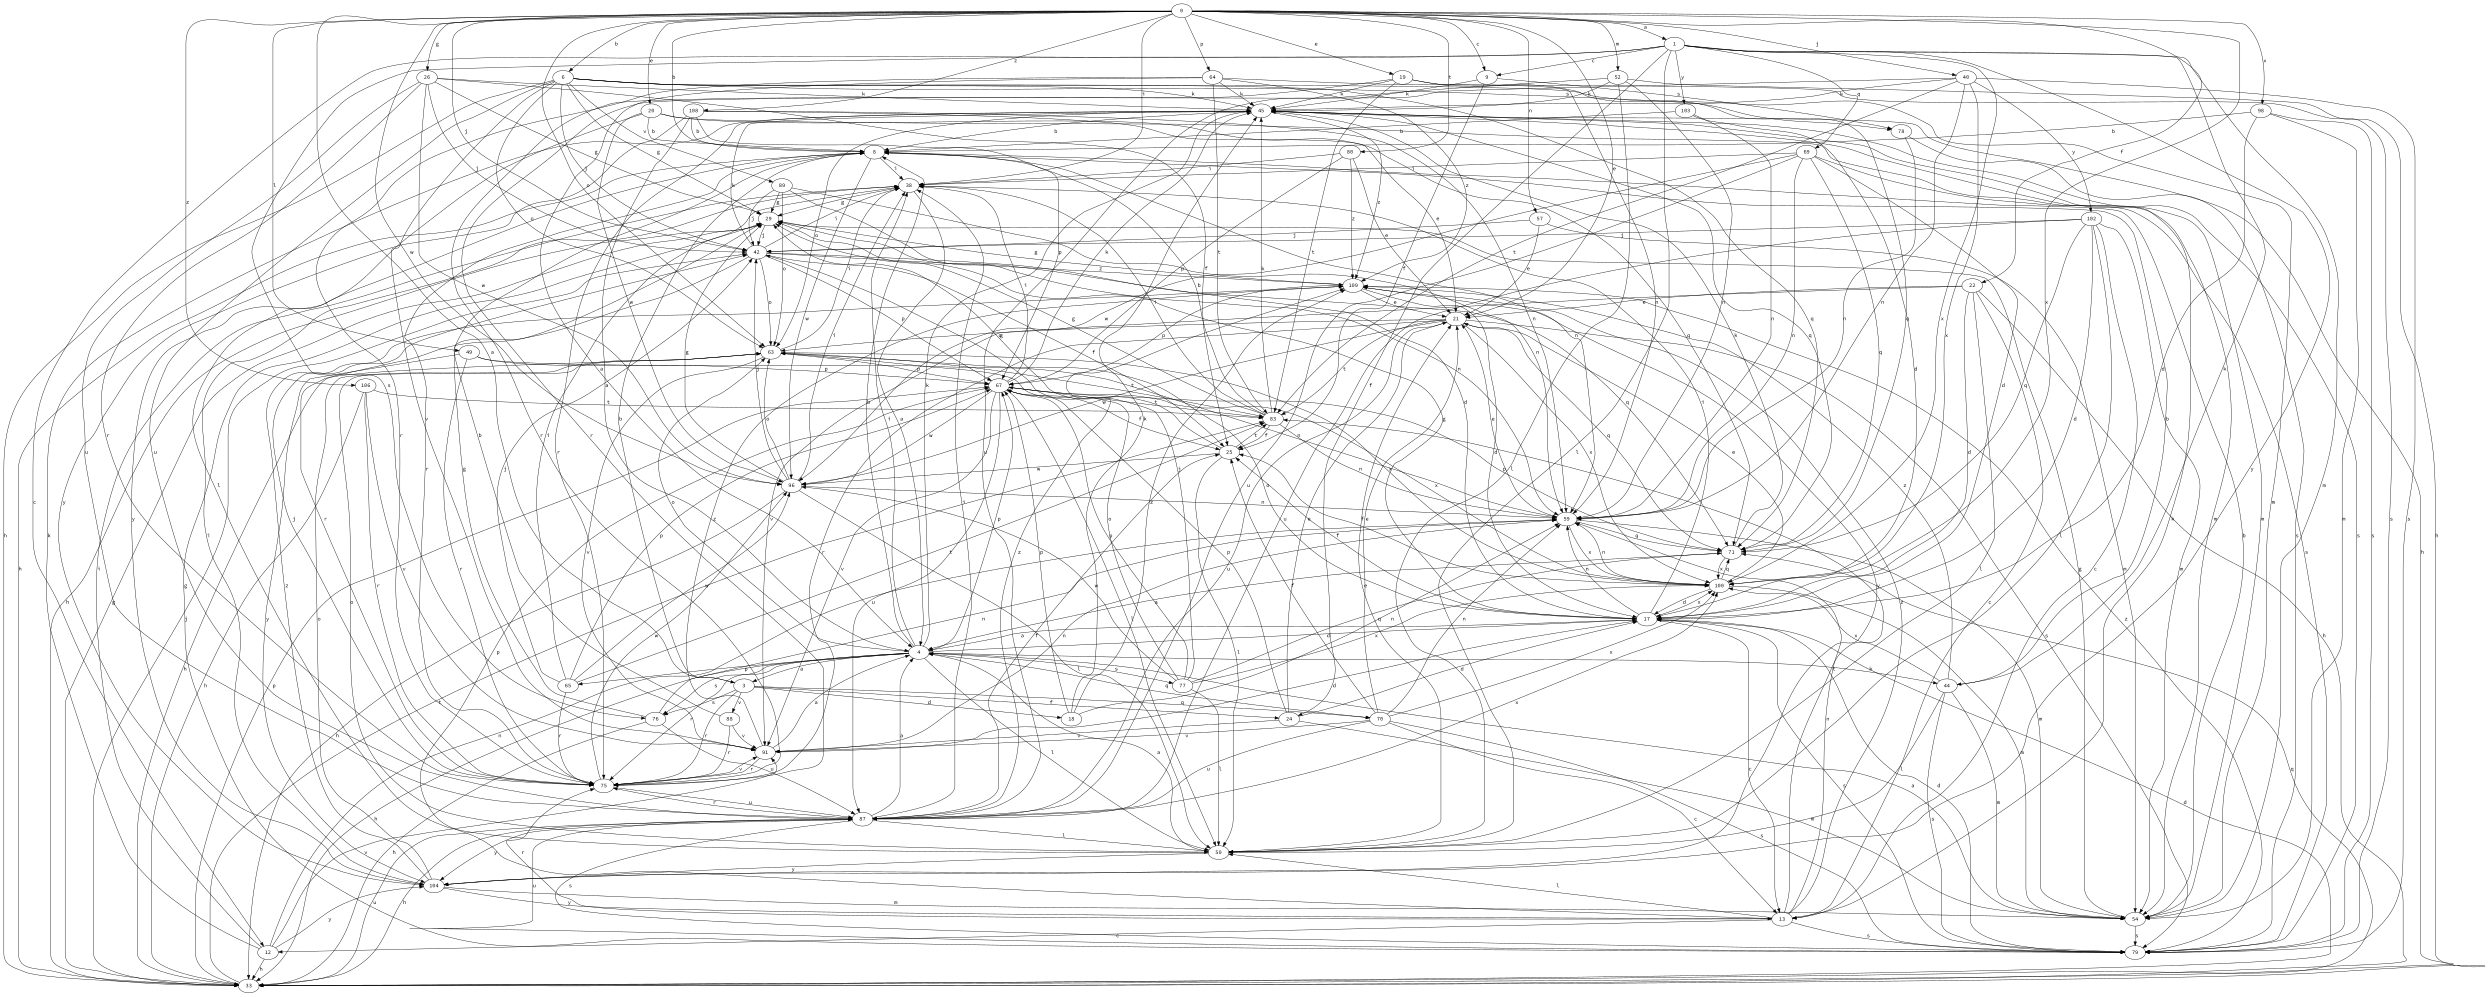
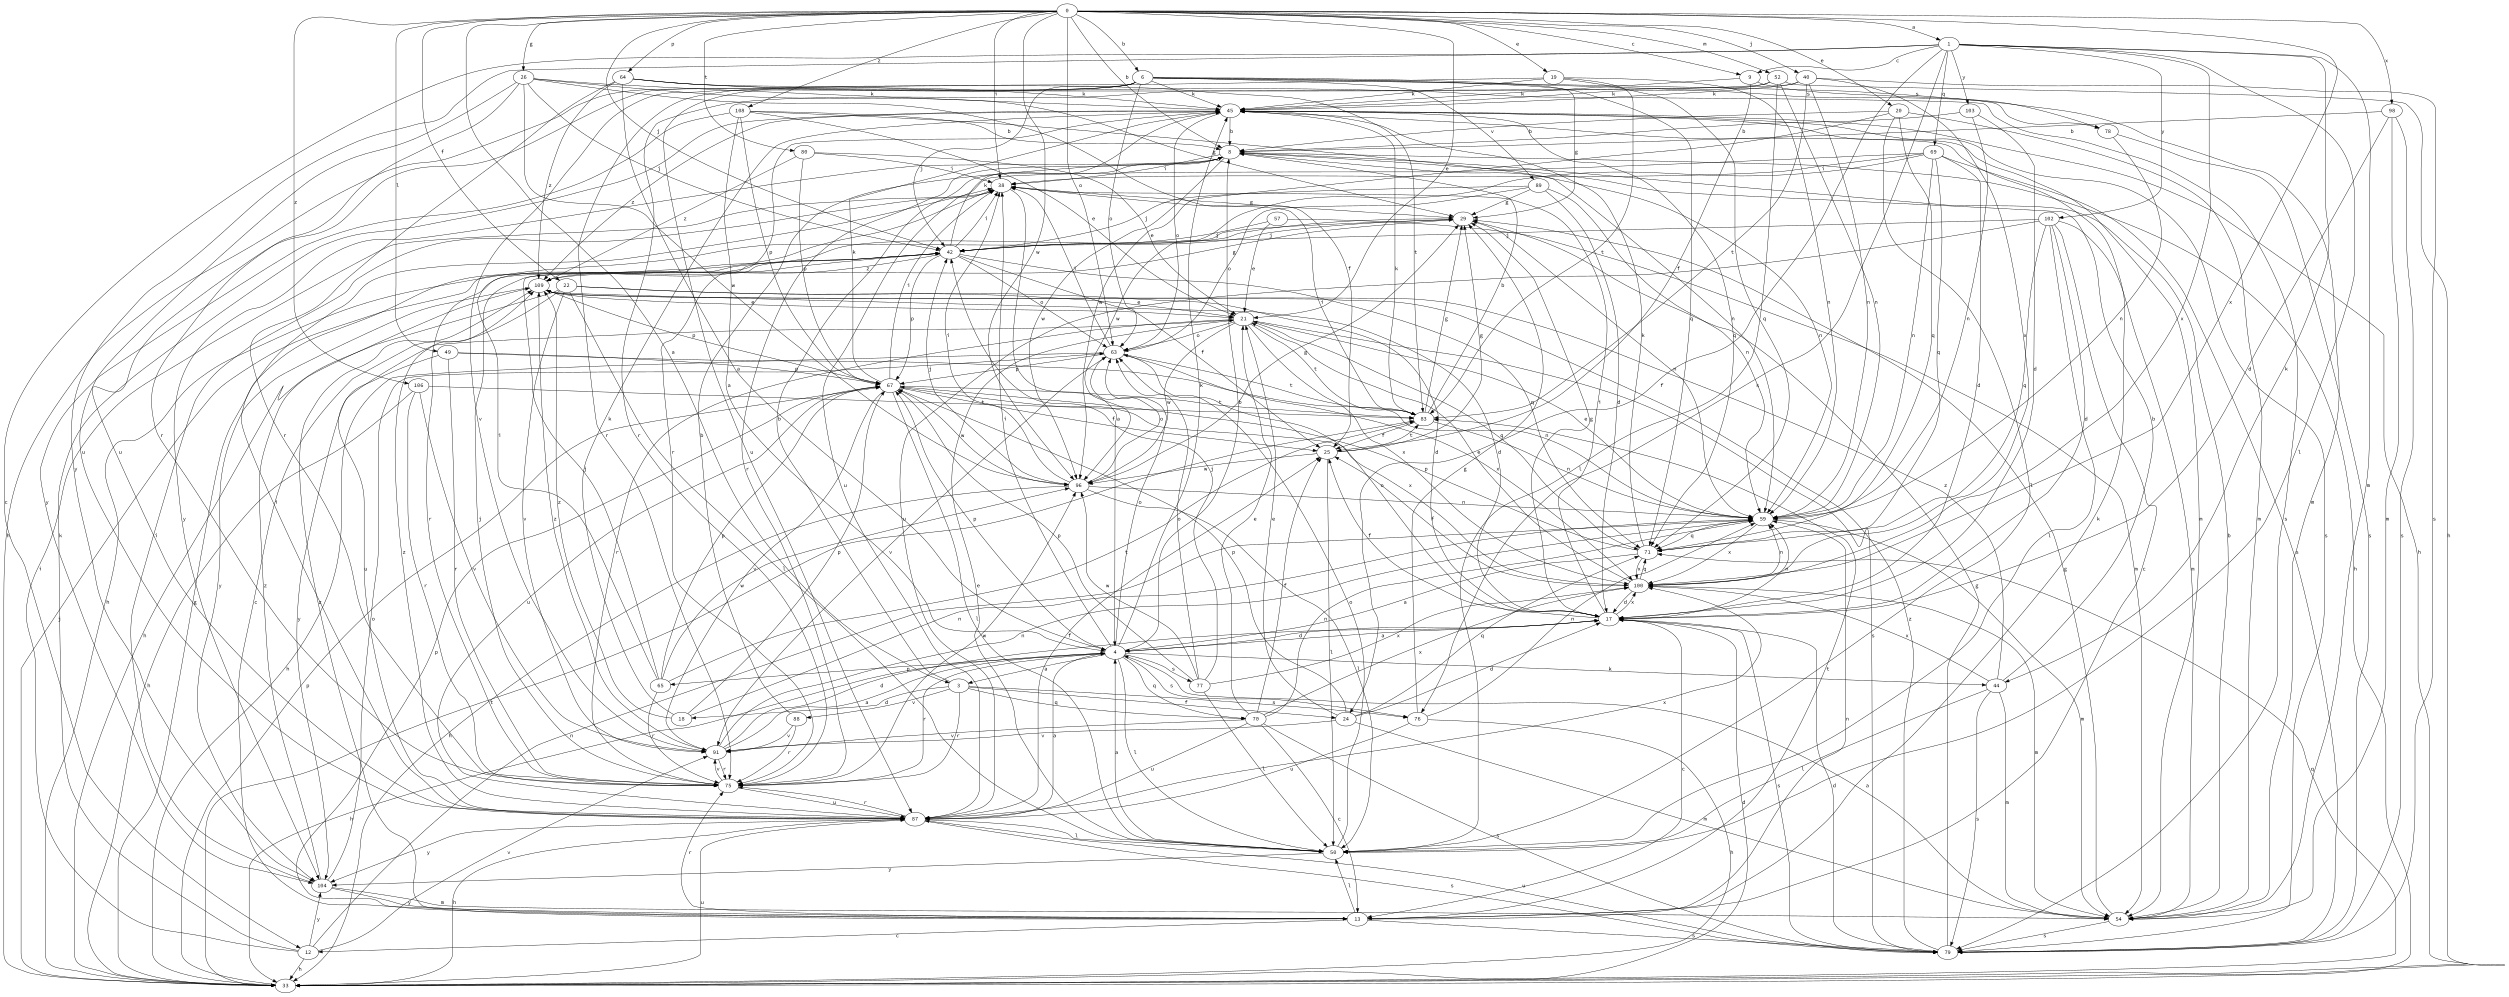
(1497, 27) -> none
(2051, 135) -> (2161, 81)
(1448, 592) -> (1483, 632)
